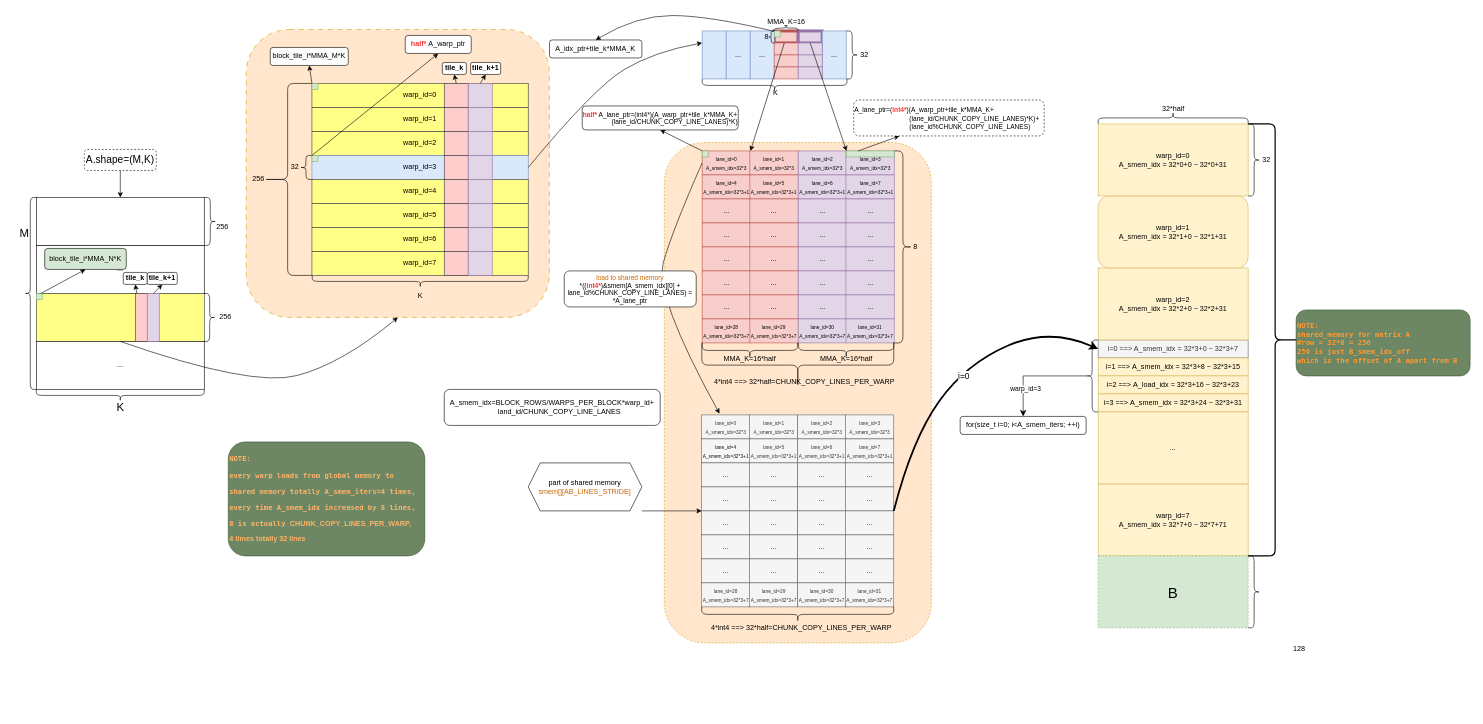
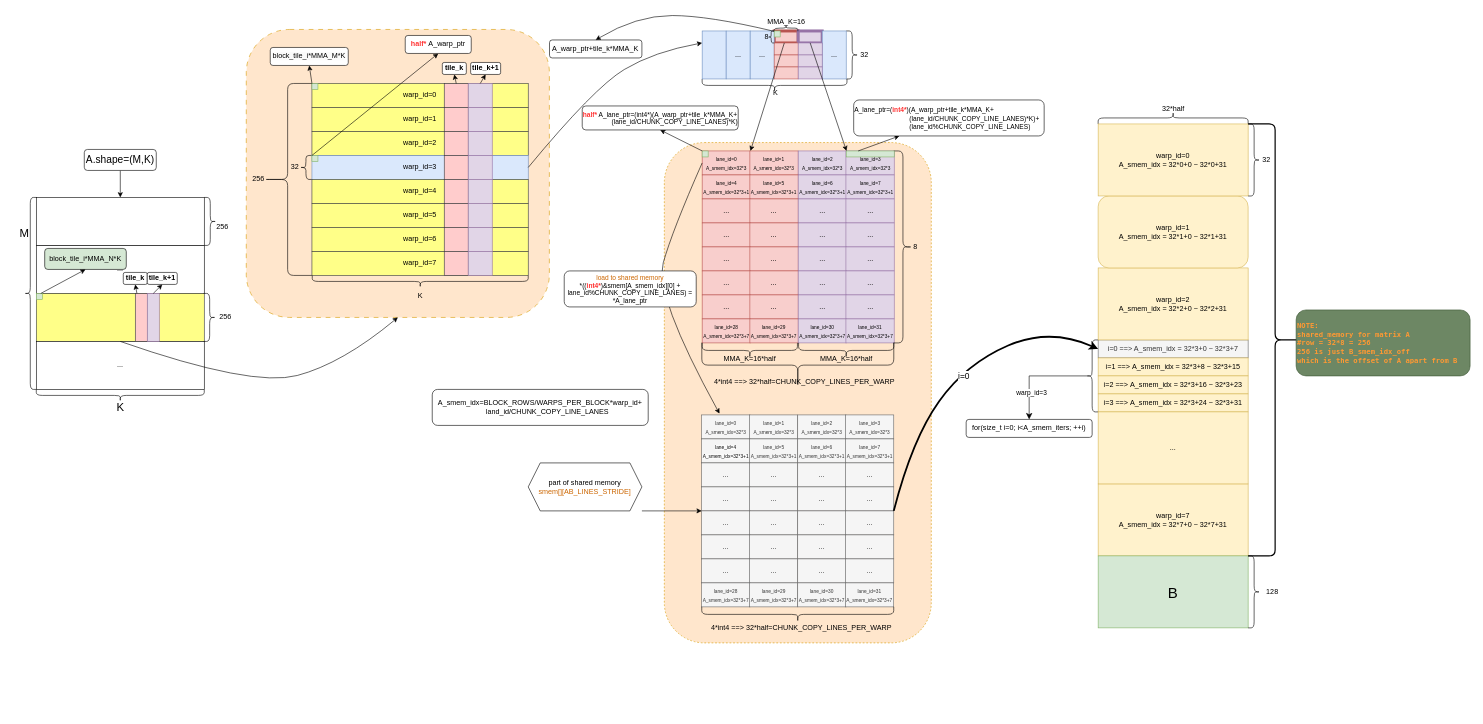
(596, 49) -> (596, 49)
(949, 118) -> (949, 118)
(120, 160) -> (120, 160)
(1173, 385) -> (1173, 385)
(552, 407) -> (540, 407)
(1023, 425) -> (1029, 428)
(327, 499) -> none
(1173, 520) -> (1173, 520)
(1173, 592) -> (1173, 592)
(1299, 649) -> (1272, 592)
